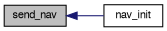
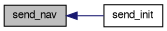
(133, 16) -> (133, 16)
